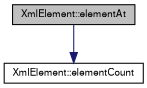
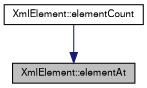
(74, 39) -> (74, 39)
